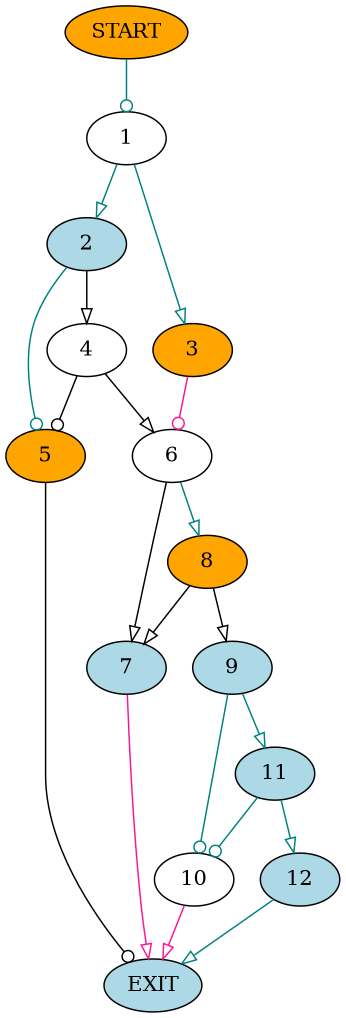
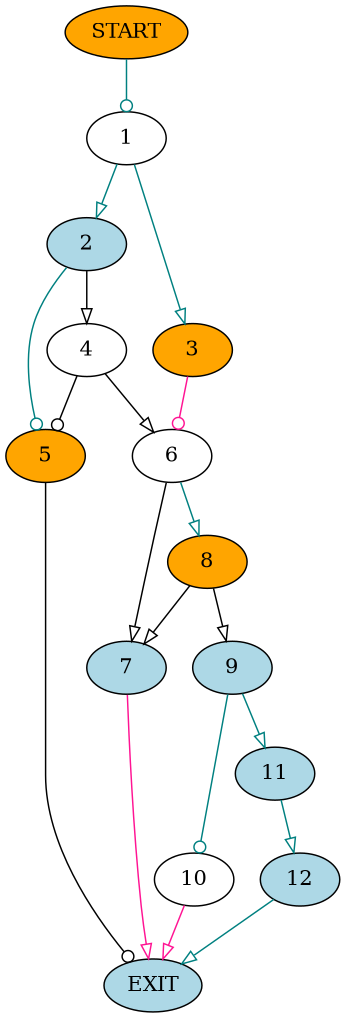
(238, 822) -> none
